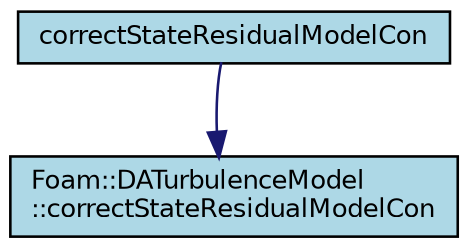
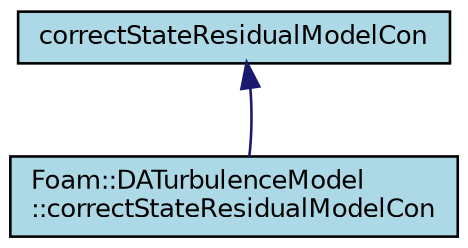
(217, 97) -> (251, 123)
